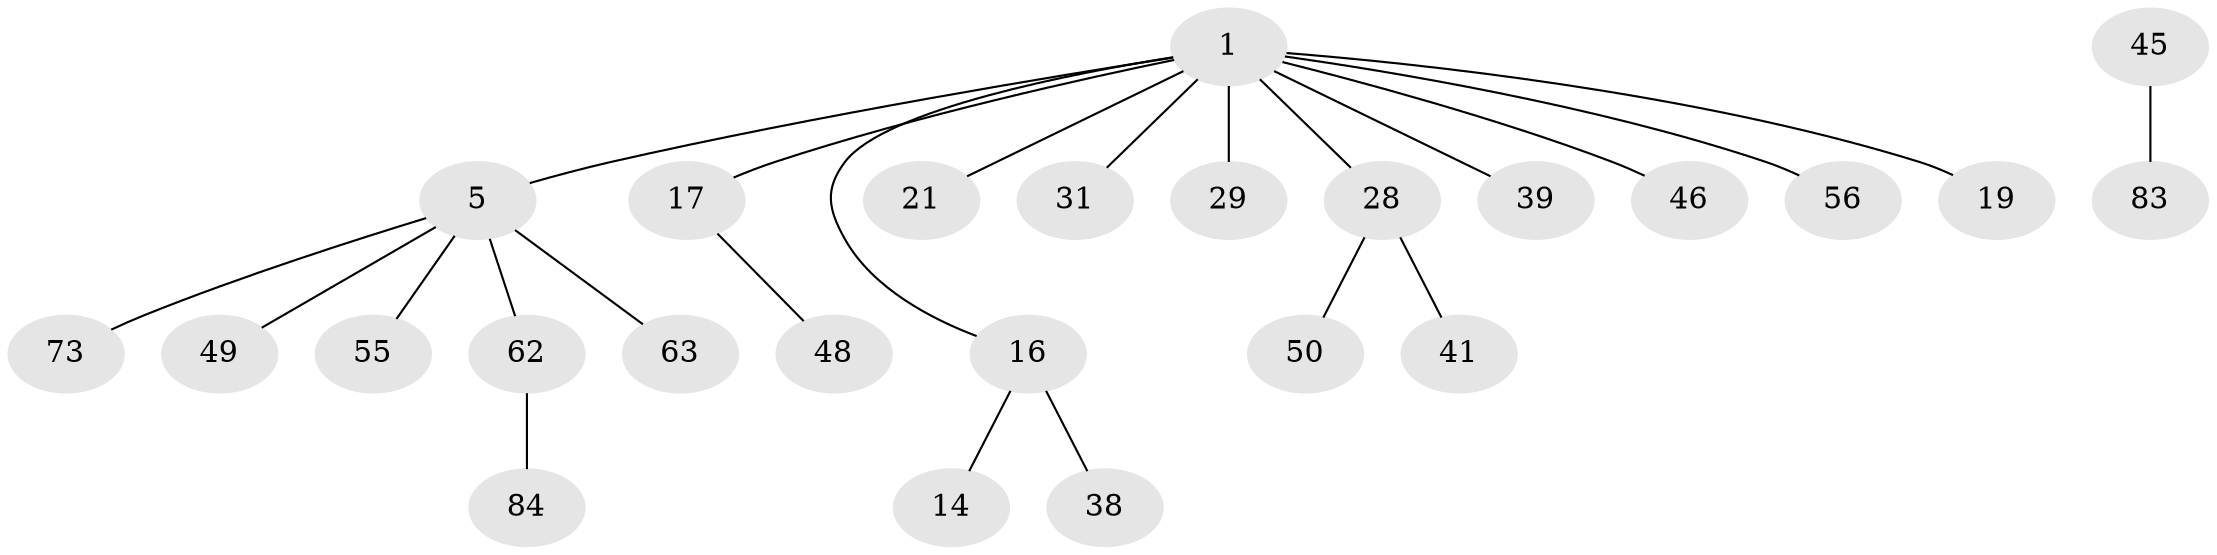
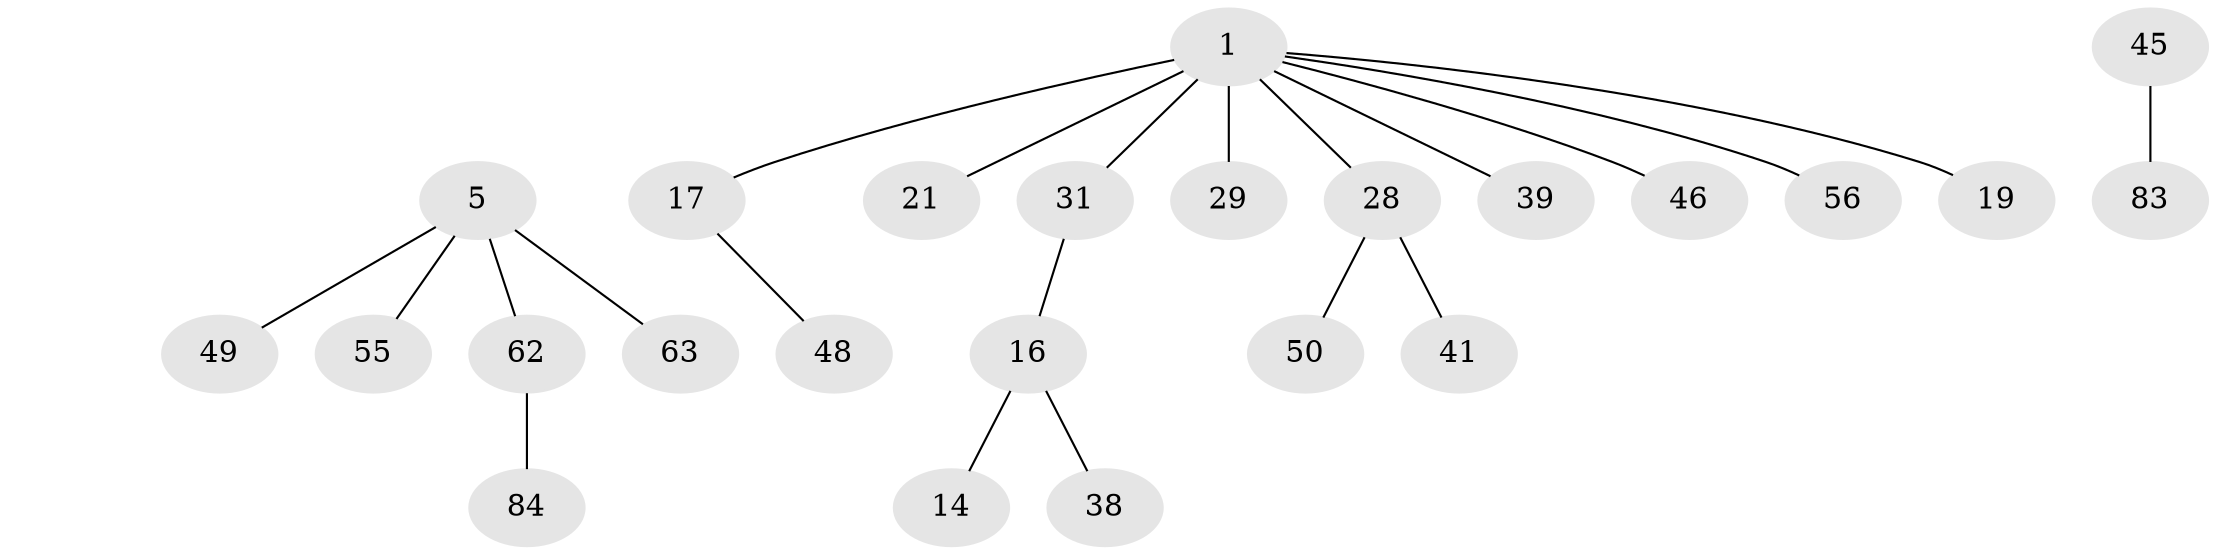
(850, 113) -> none
(848, 159) -> (1052, 278)
(66, 354) -> none
